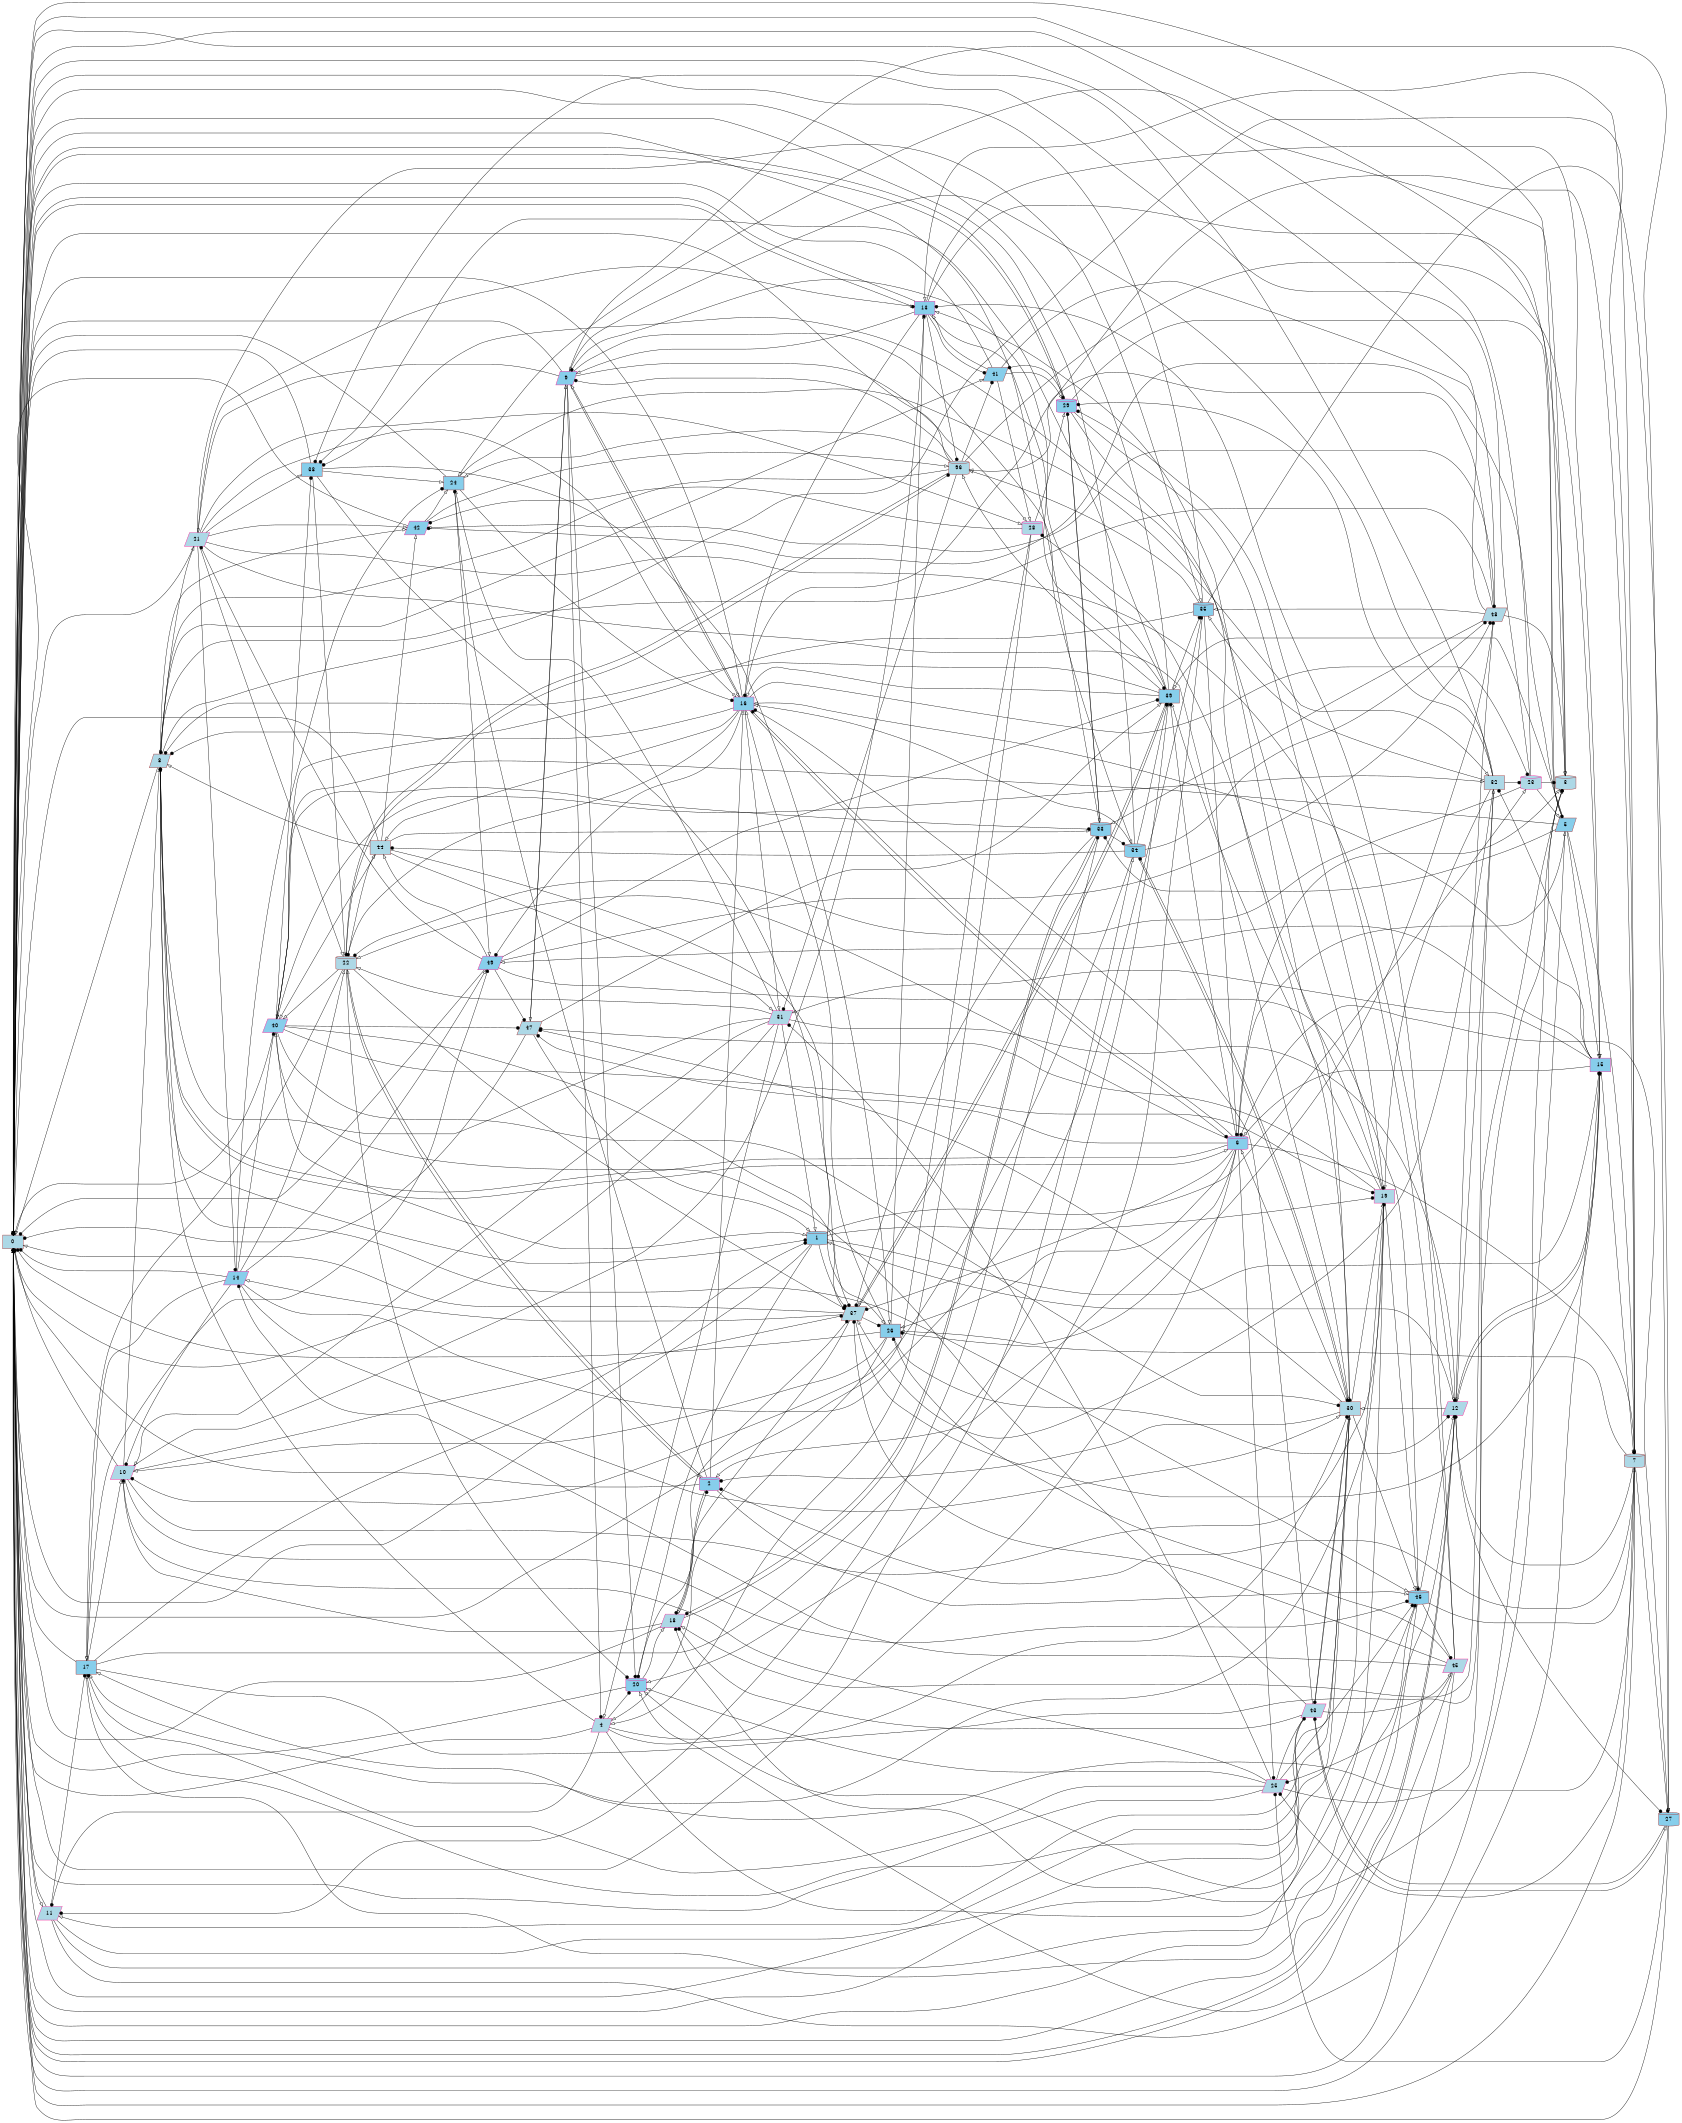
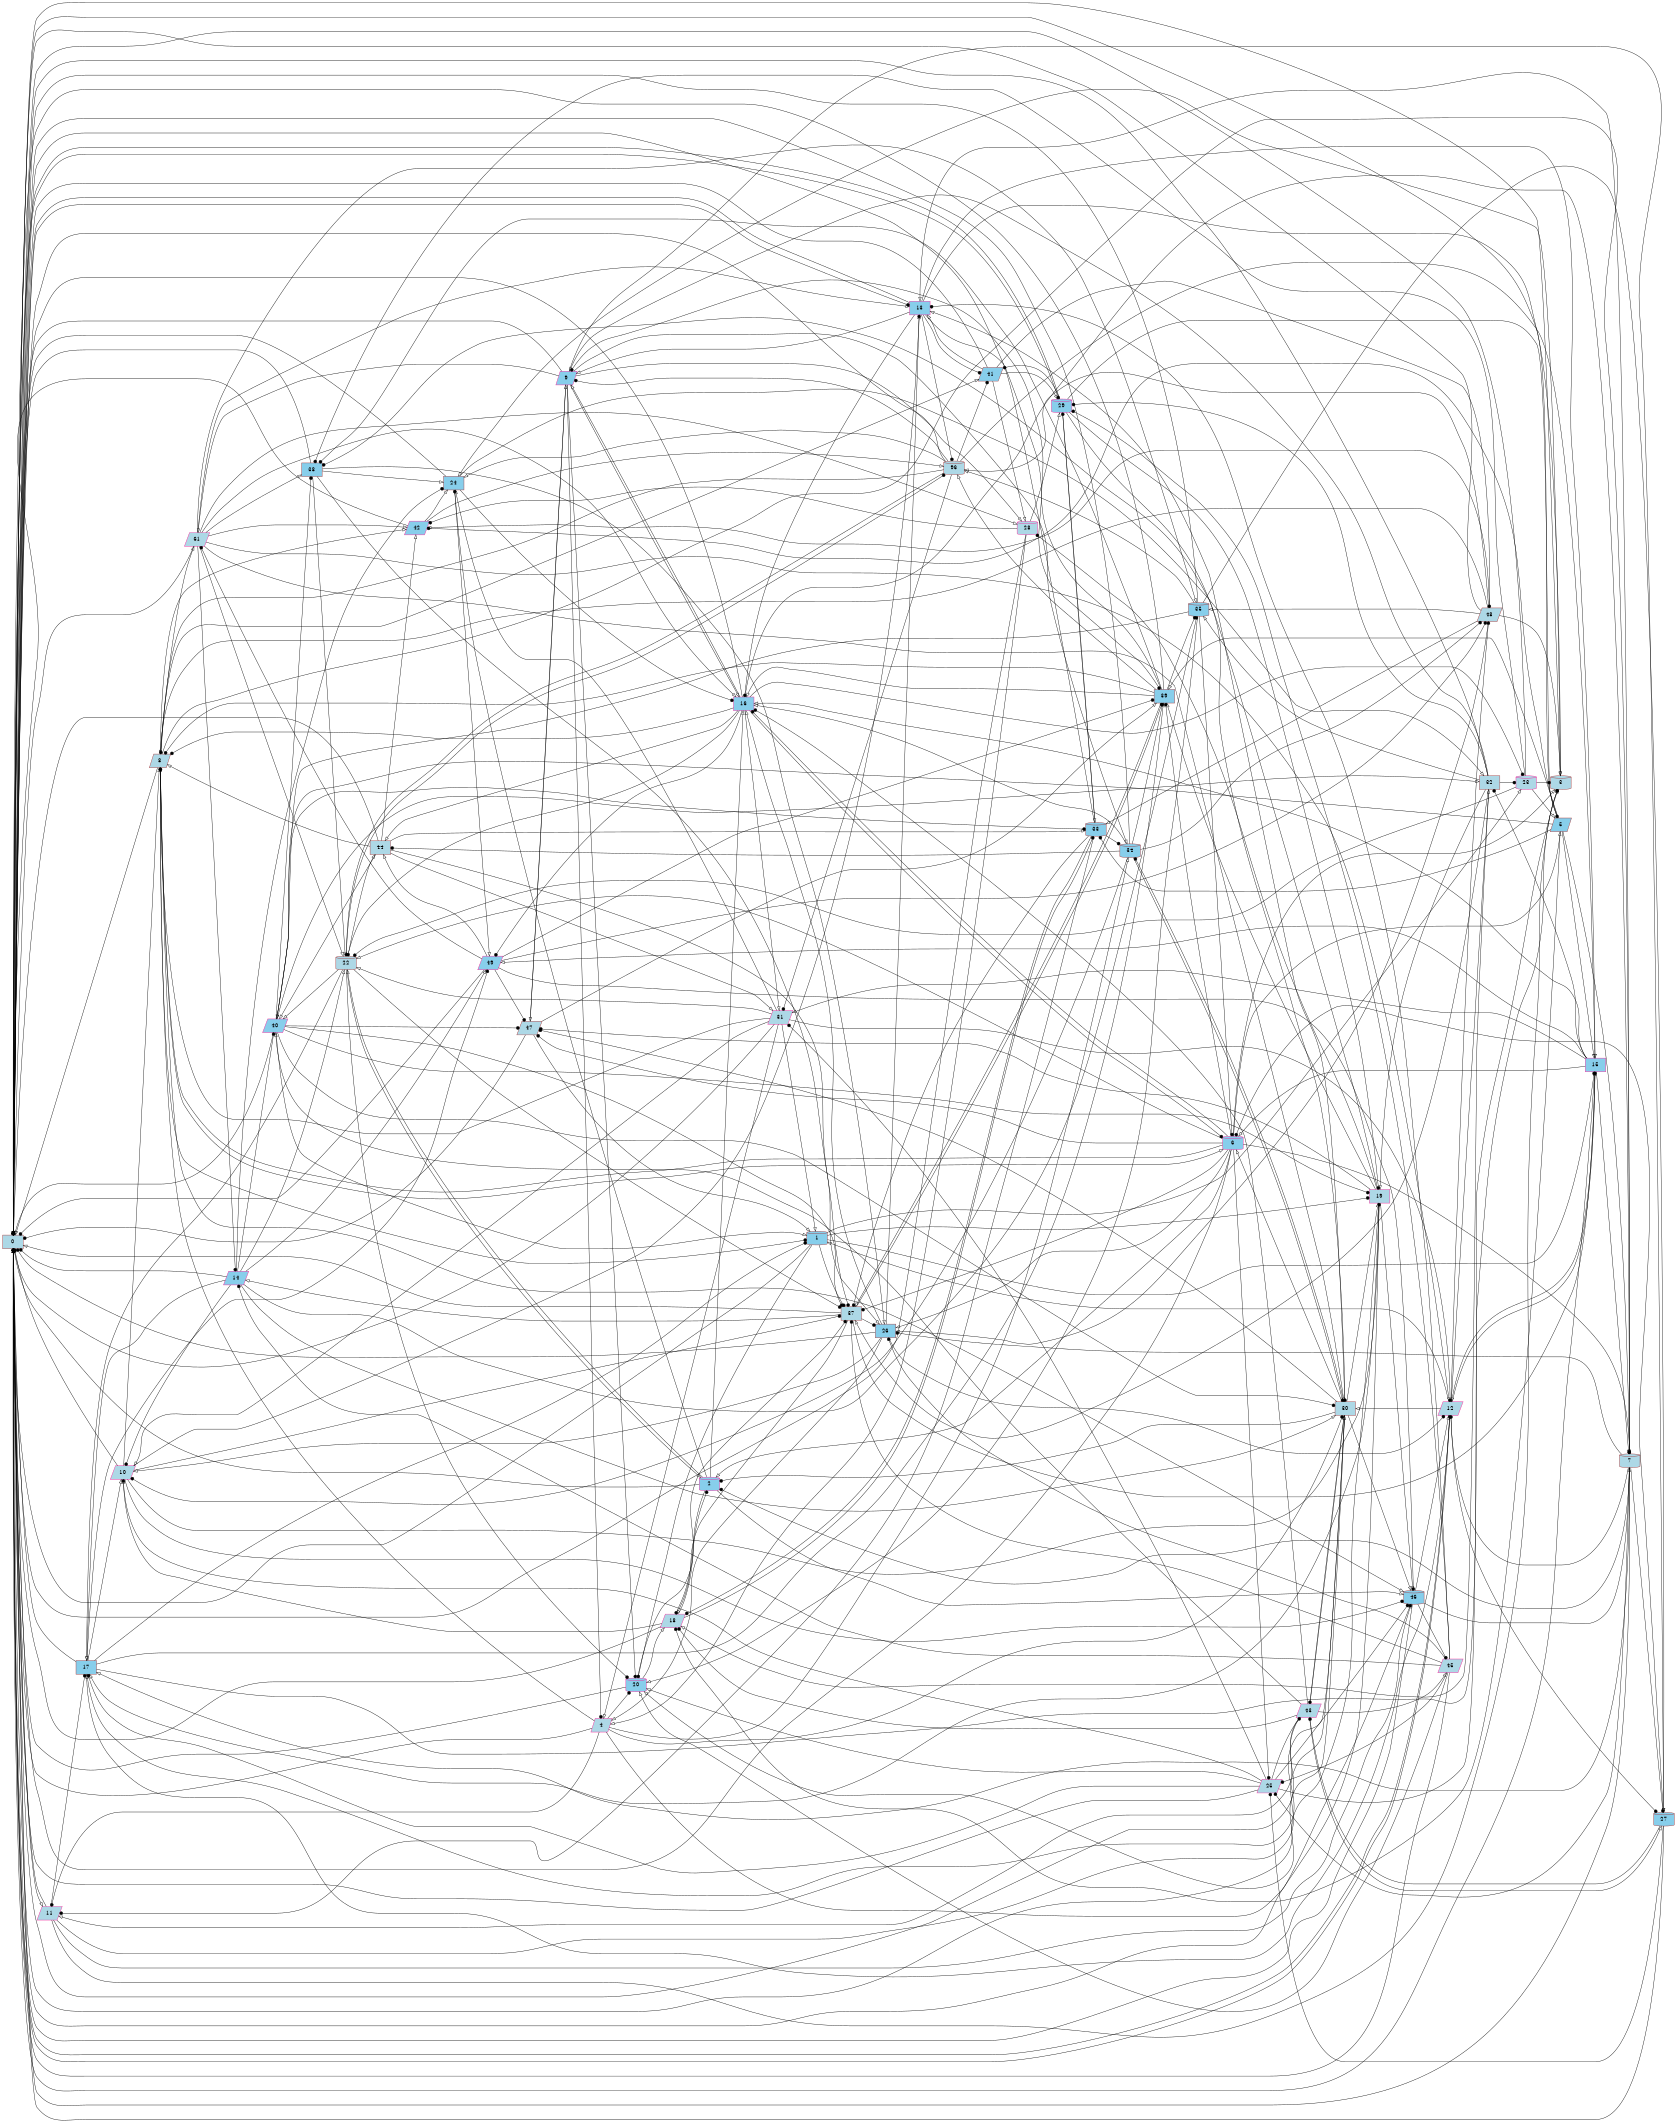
(197, 539) -> (197, 539)
(854, 1313) -> (851, 1313)
